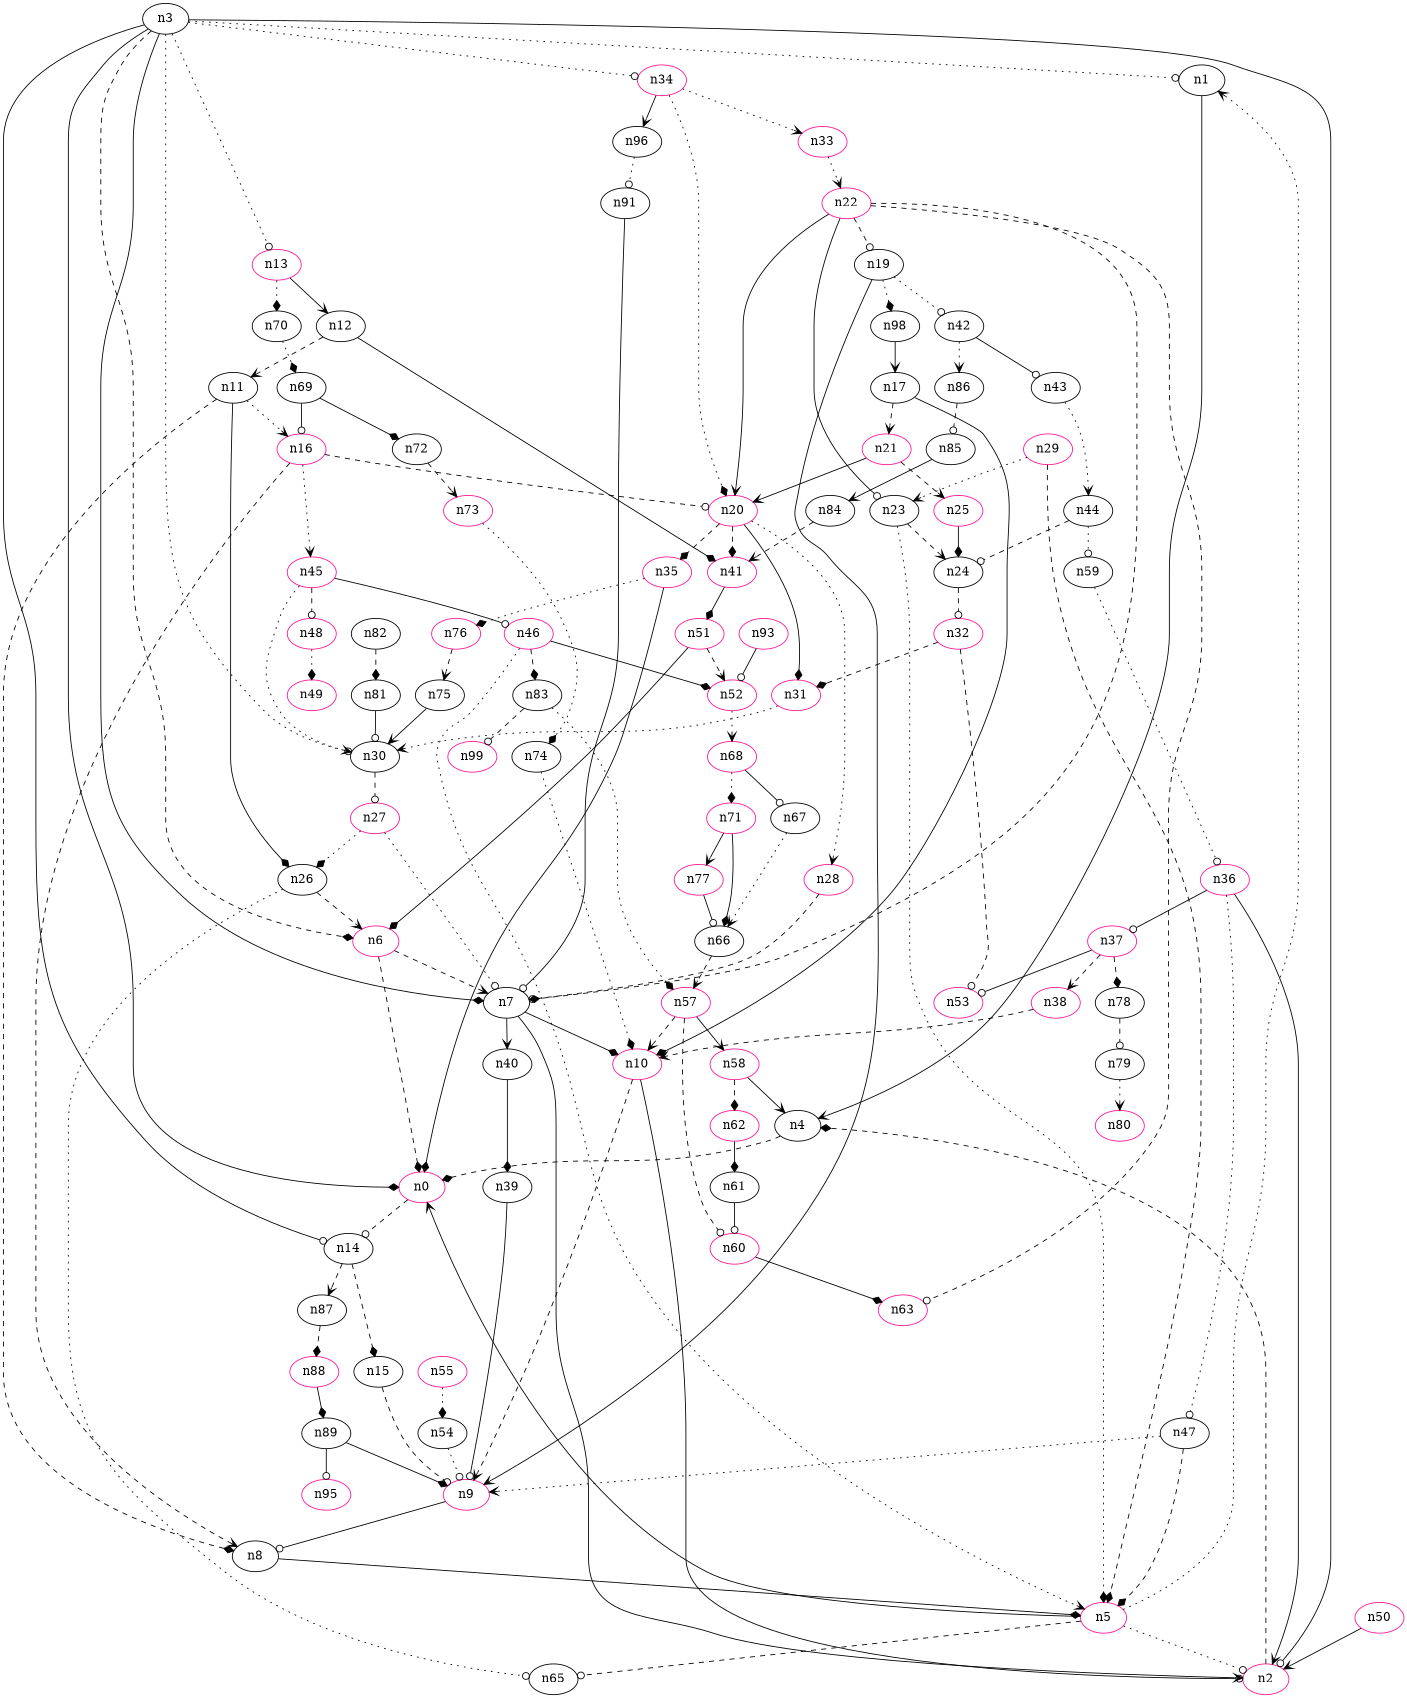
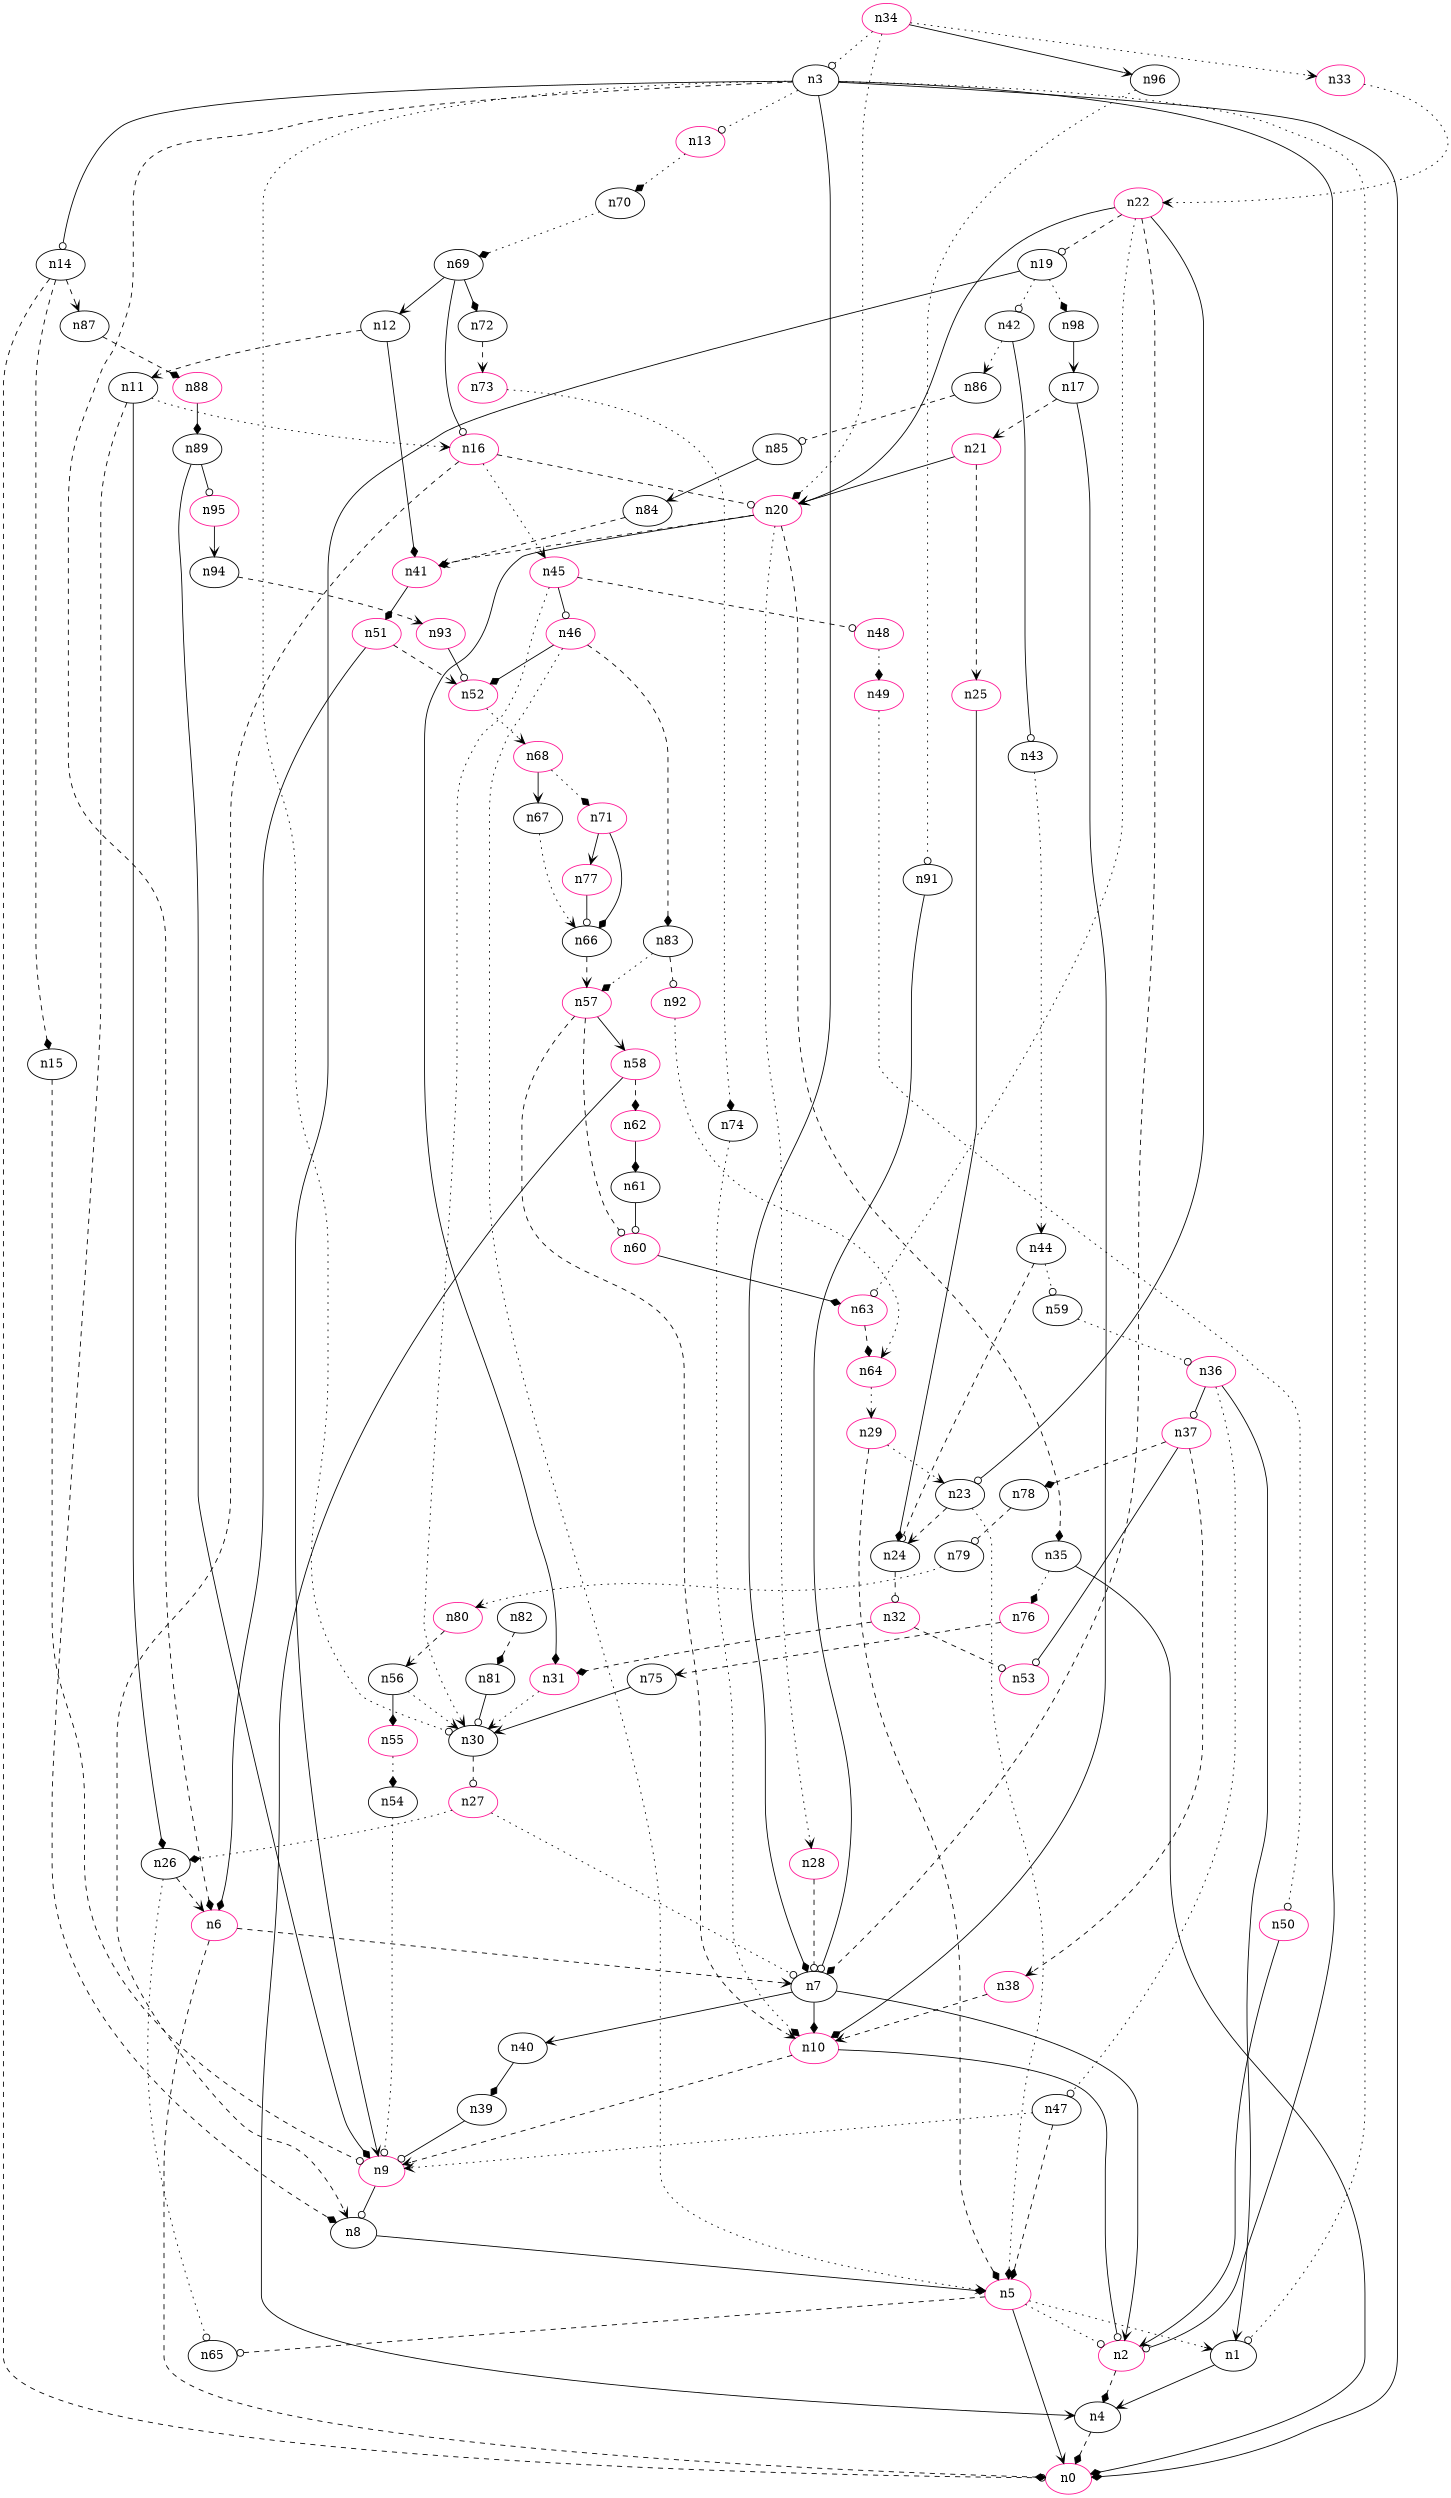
(410, 49) -> (854, 47)
(306, 293) -> (425, 293)
none -> (214, 572)
(667, 572) -> (1057, 1556)
(1194, 697) -> (1122, 786)
(472, 757) -> (676, 1003)
(761, 785) -> (538, 783)
(388, 1216) -> (3, 1840)
none -> (1116, 1259)
(1298, 1270) -> (1262, 1854)
none -> (871, 1372)
none -> (393, 1679)
